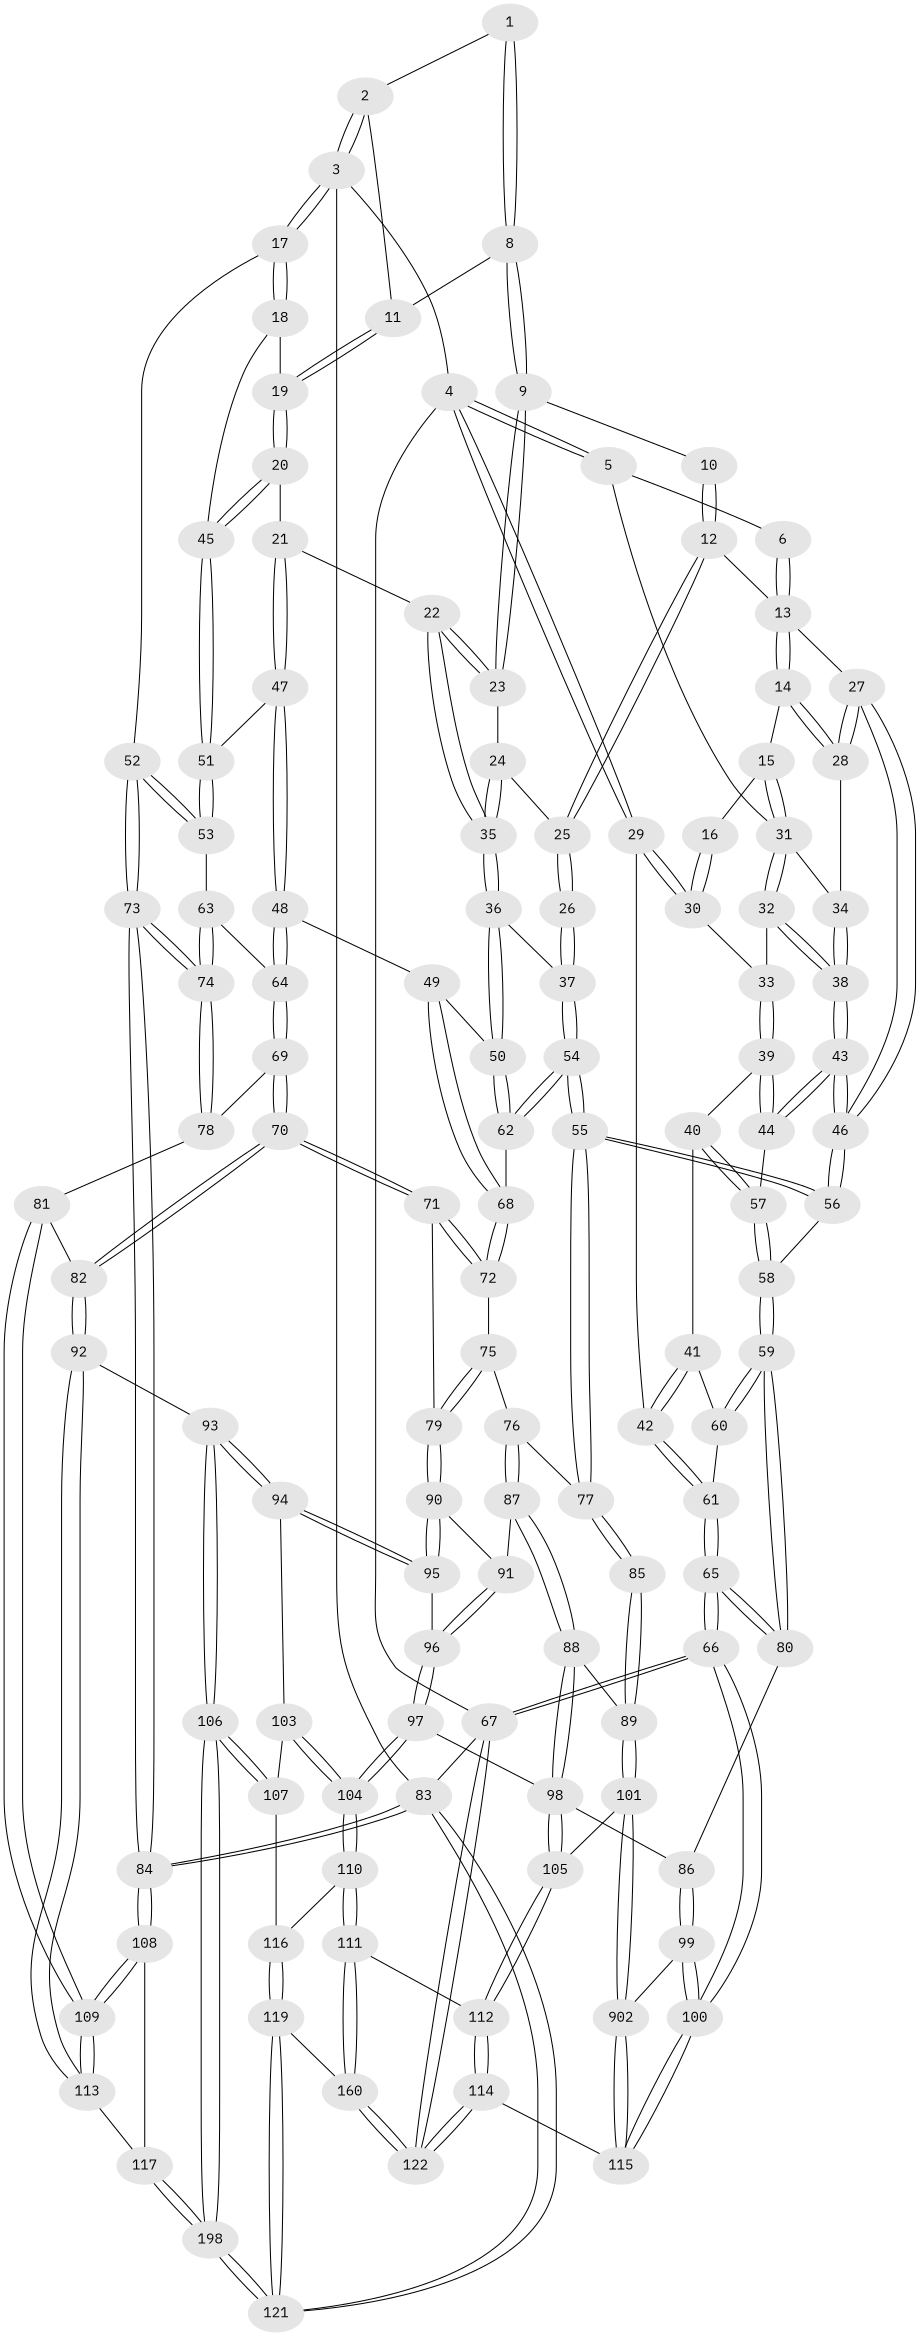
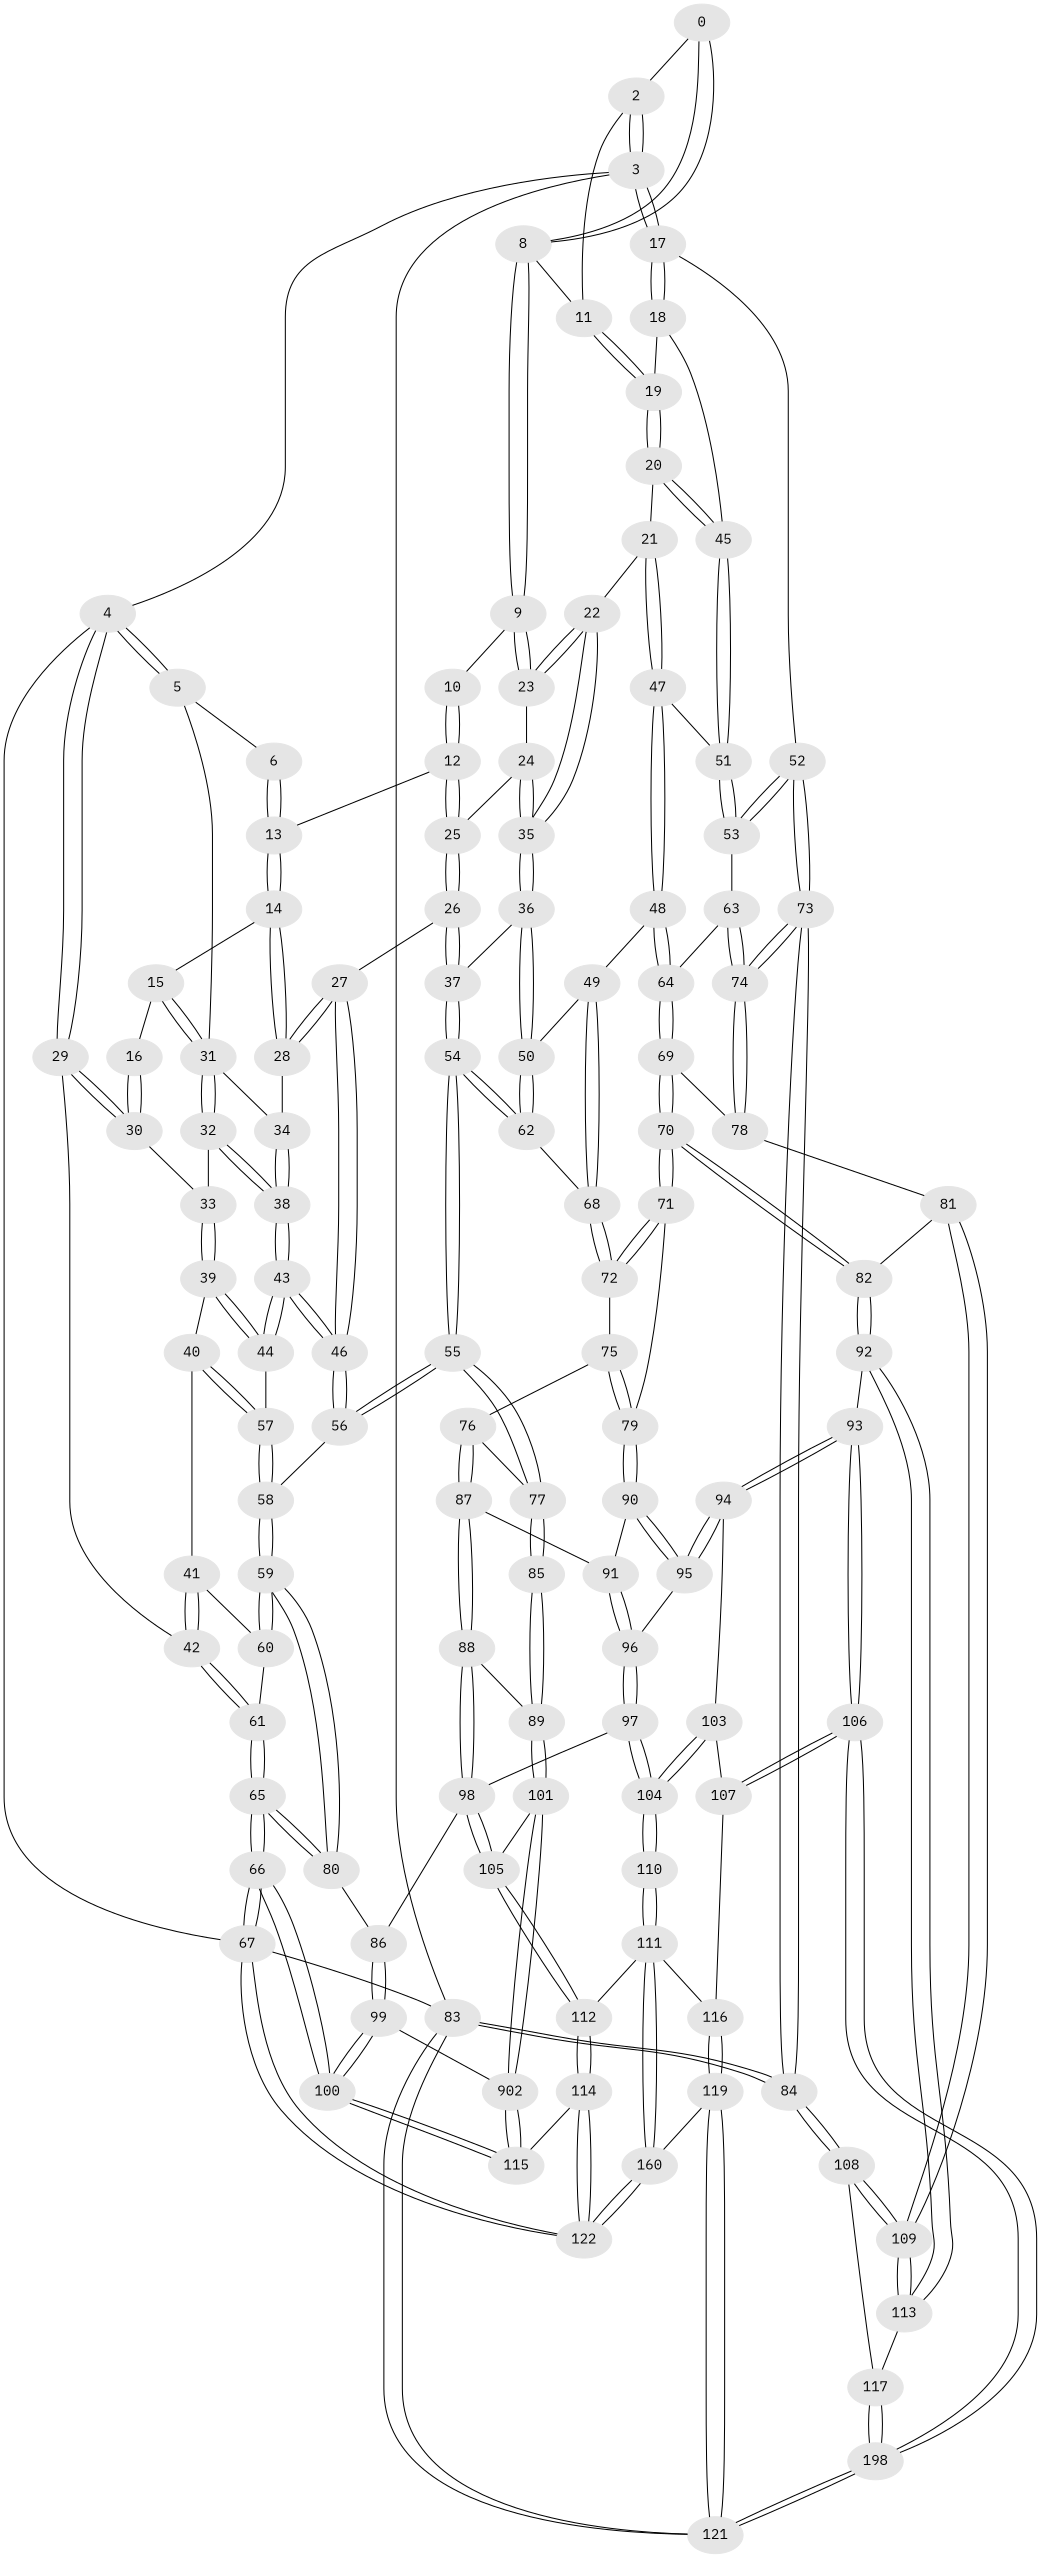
(510, 23) -> (702, 23)
(820, 651) -> (403, 942)
(313, 1907) -> (683, 1981)
